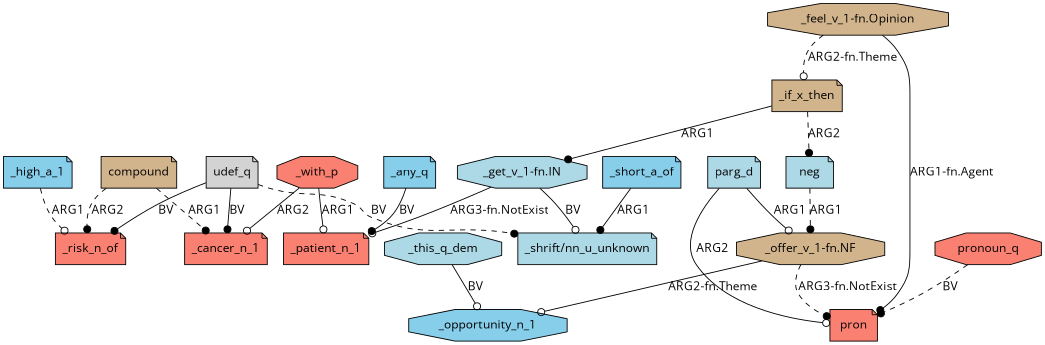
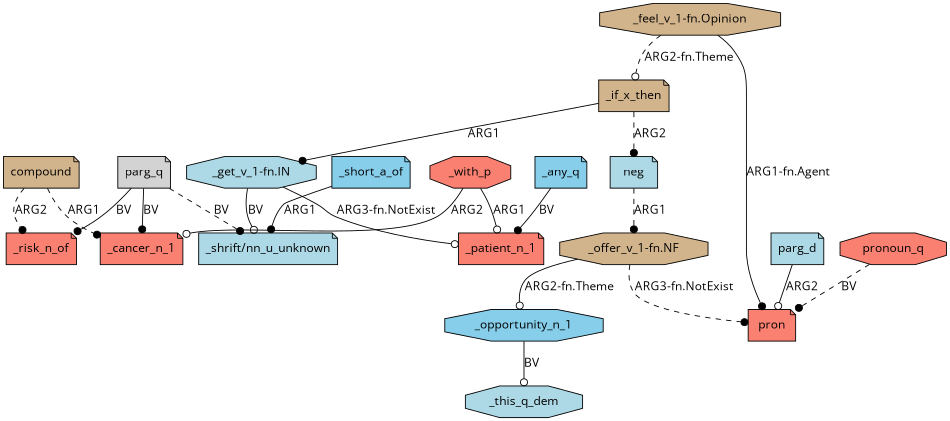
(38, 172) -> none
(232, 172) -> (144, 172)
(766, 209) -> none
(464, 284) -> (524, 360)
